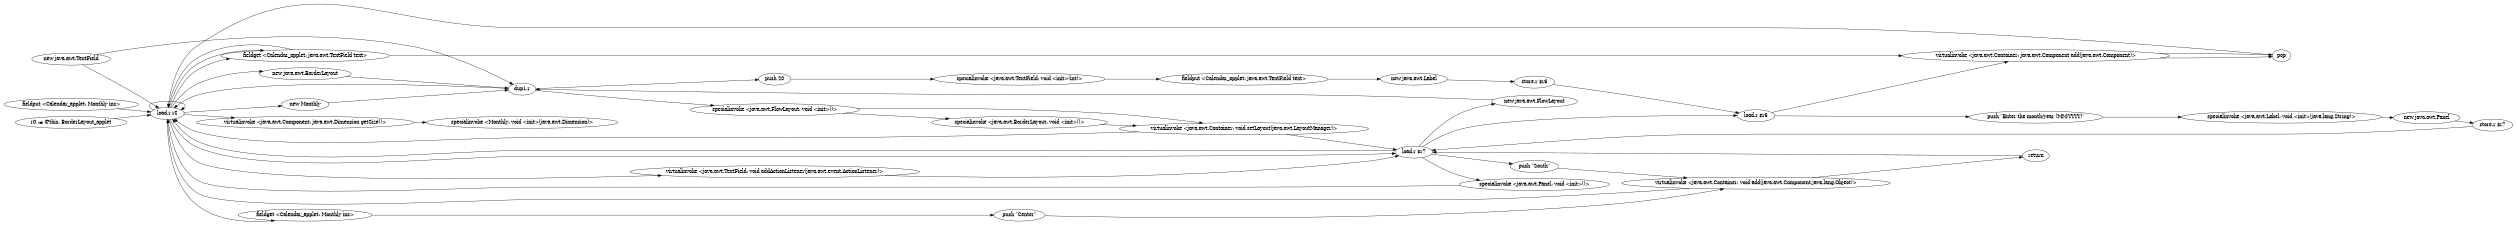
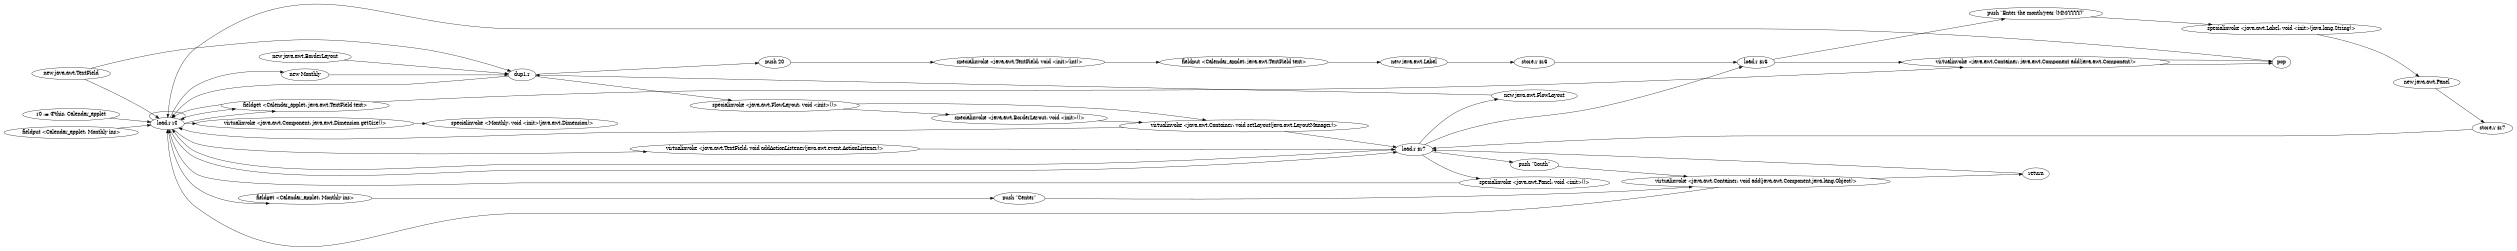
(211, 79) -> none
(71, 122) -> (71, 115)
